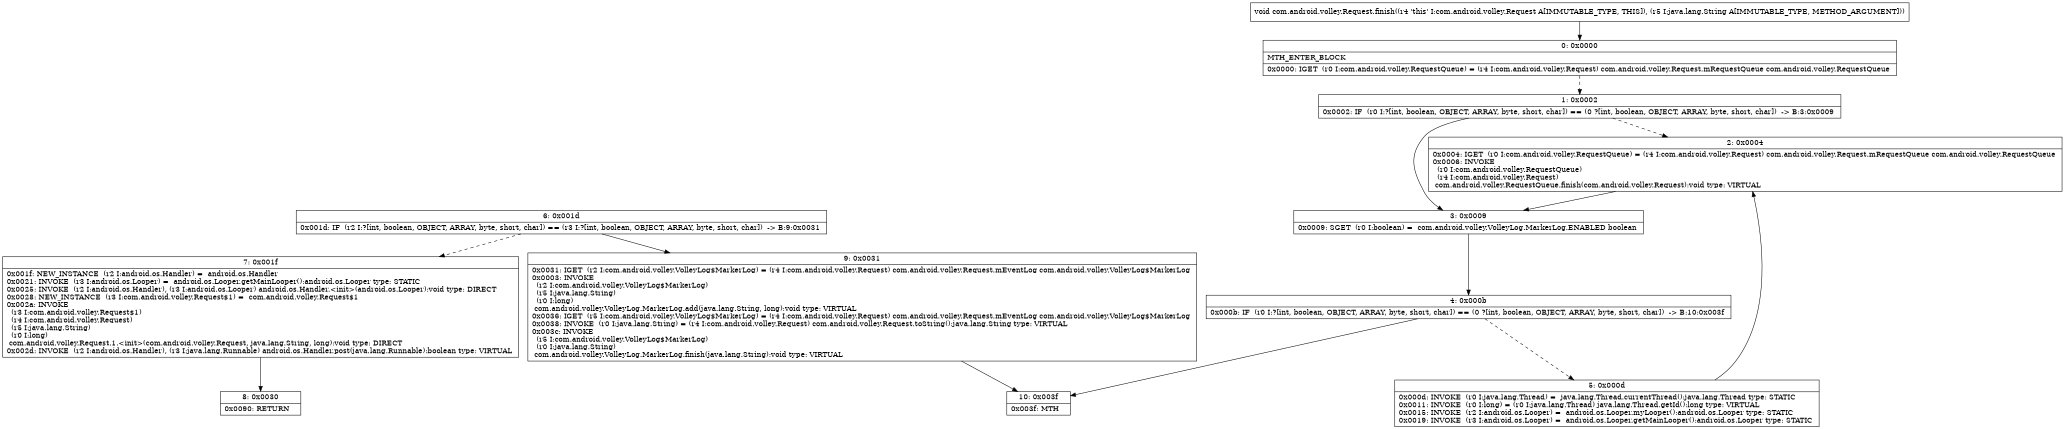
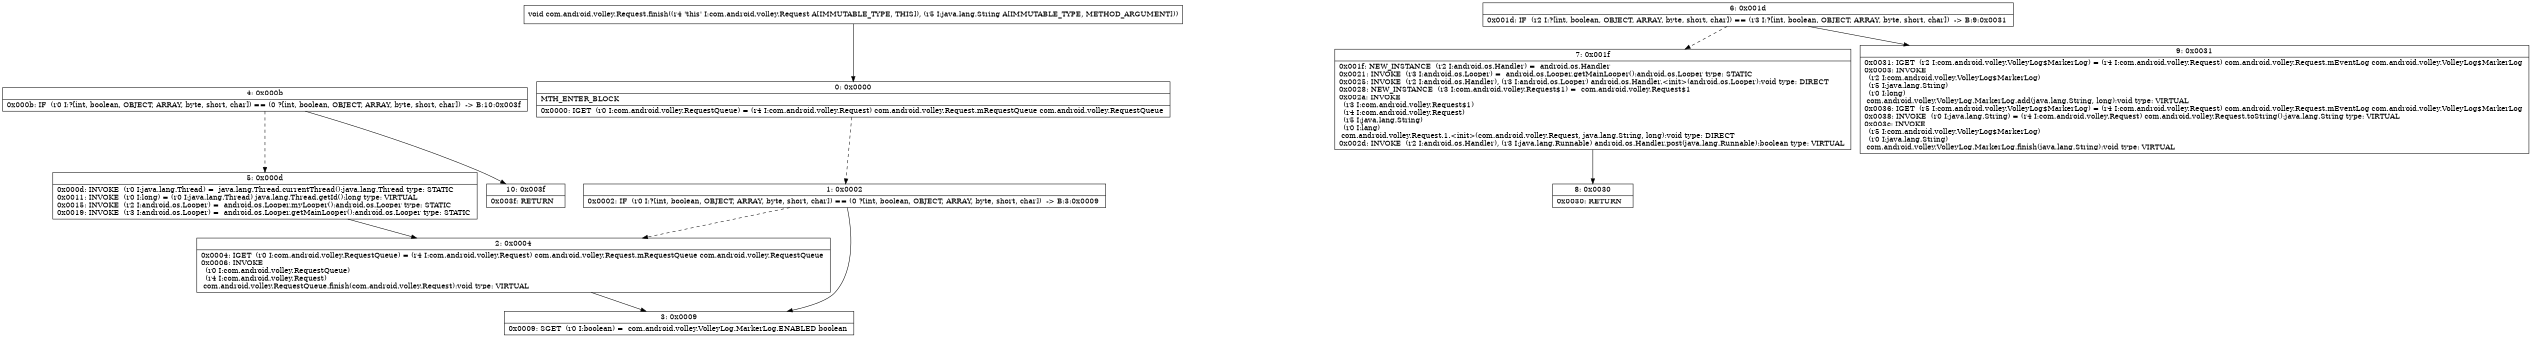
(1469, 262) -> none
(27, 336) -> (1360, 128)
(987, 375) -> none
(261, 409) -> (1593, 201)
(1039, 409) -> (526, 201)
